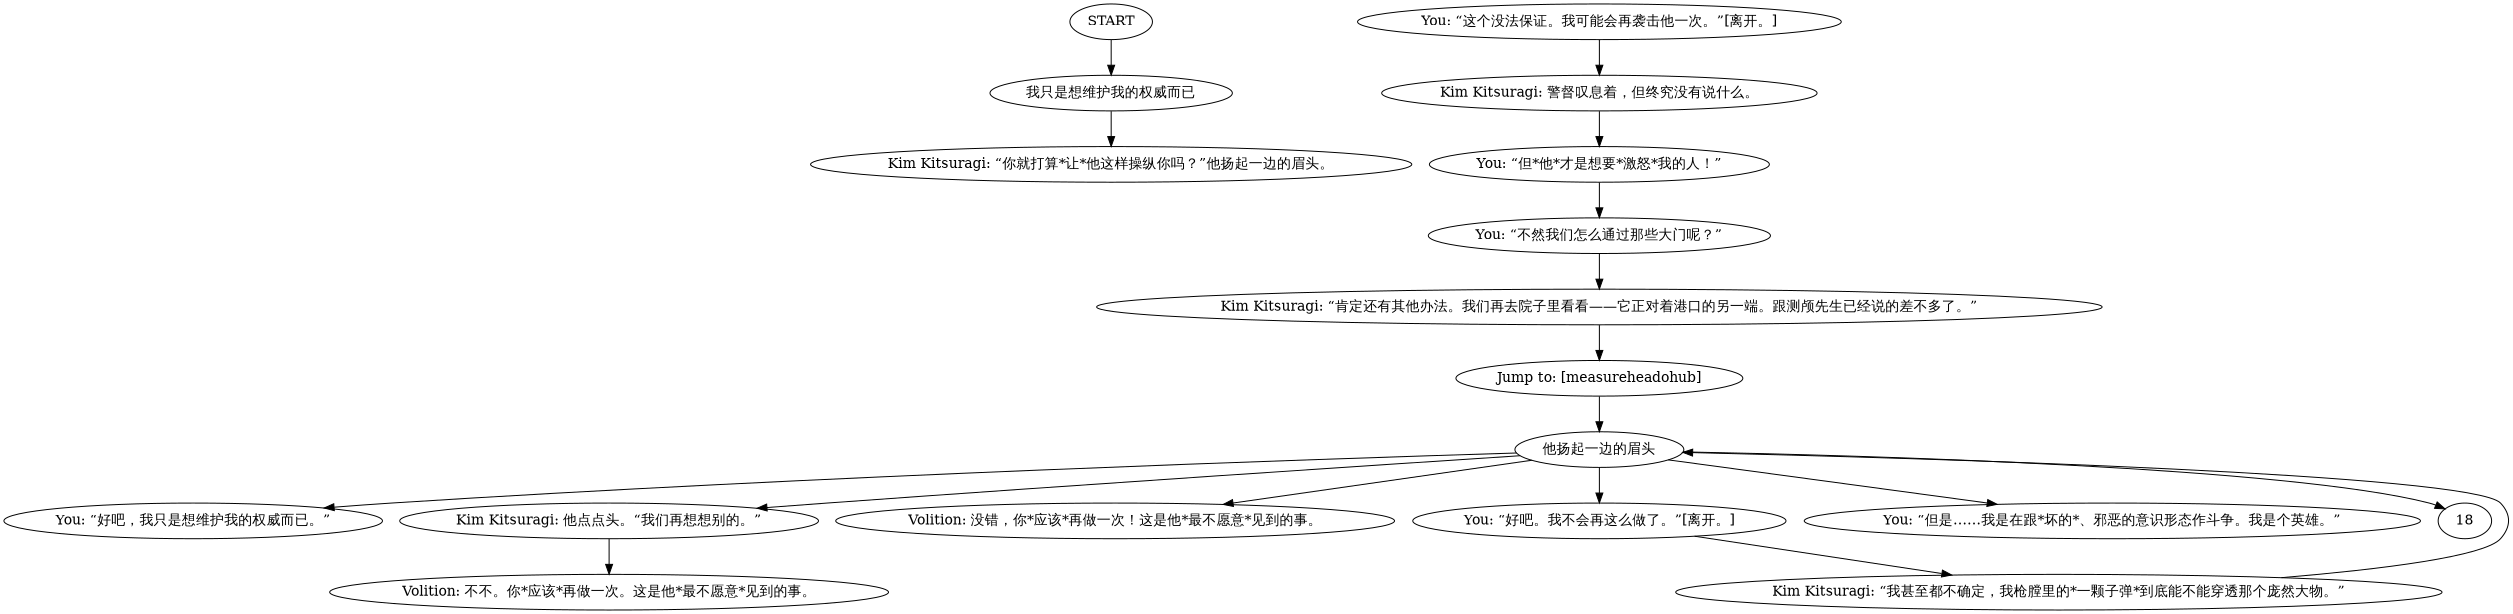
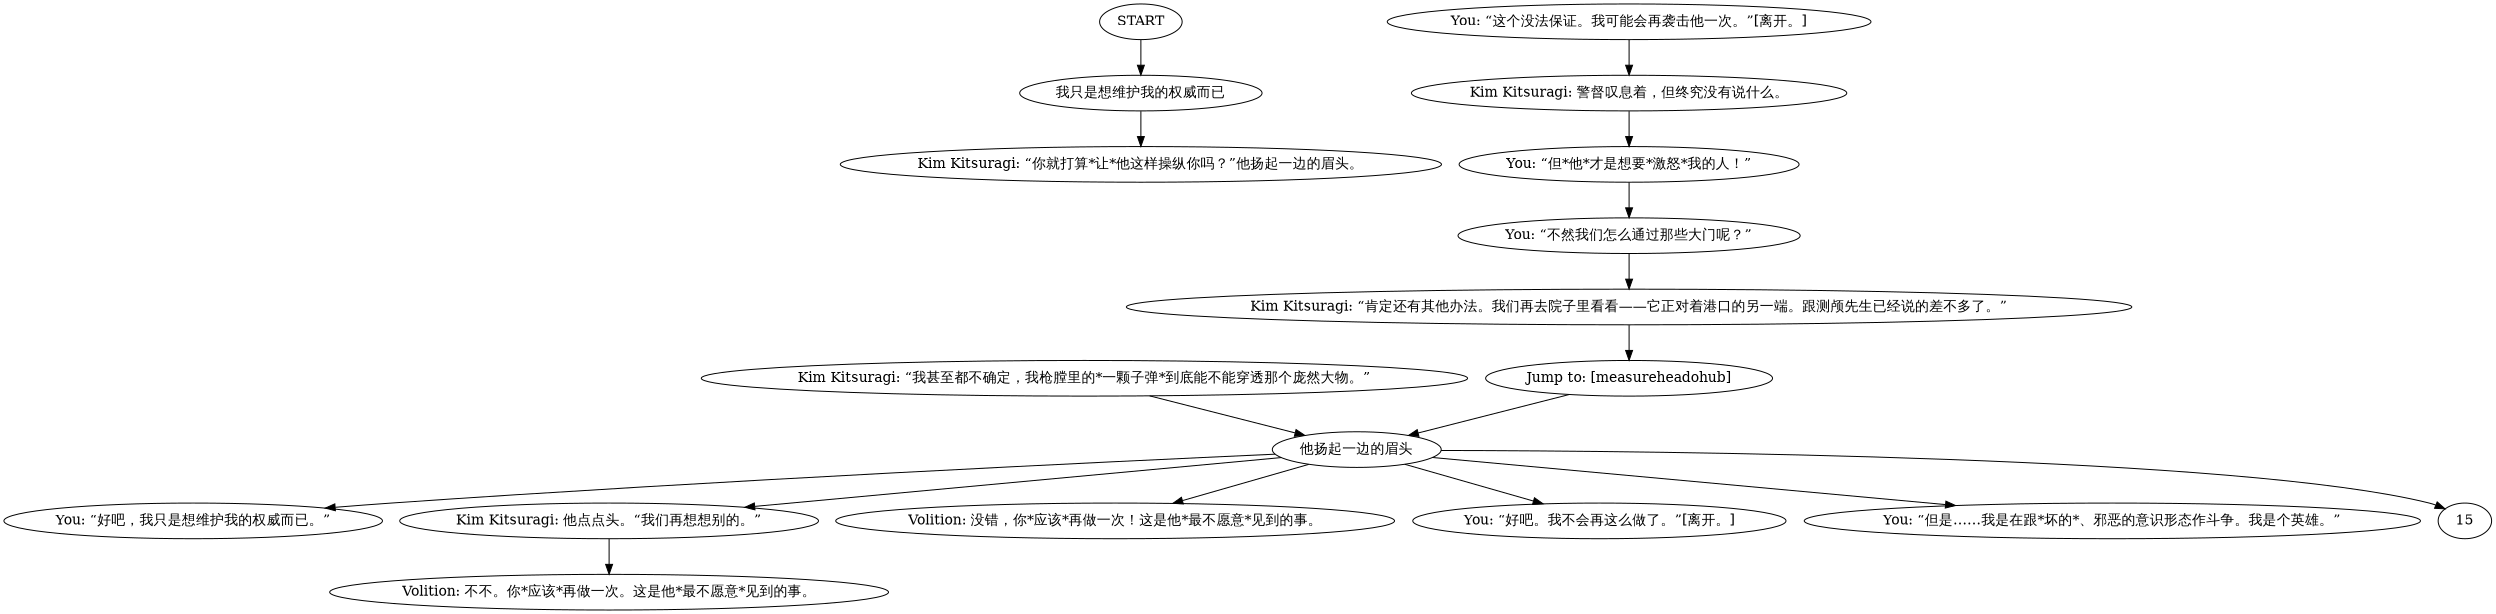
(2465, 521) -> (2465, 521)
(1818, 555) -> none
